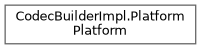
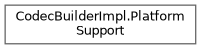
(100, 24) -> (100, 24)
